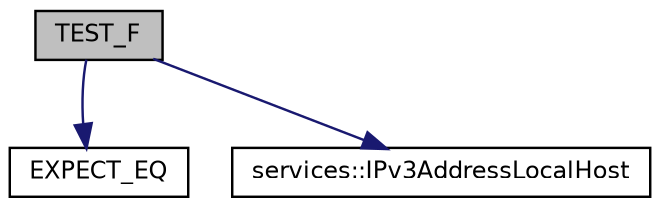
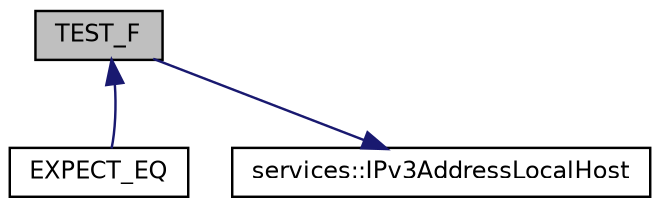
(83, 92) -> (115, 116)
